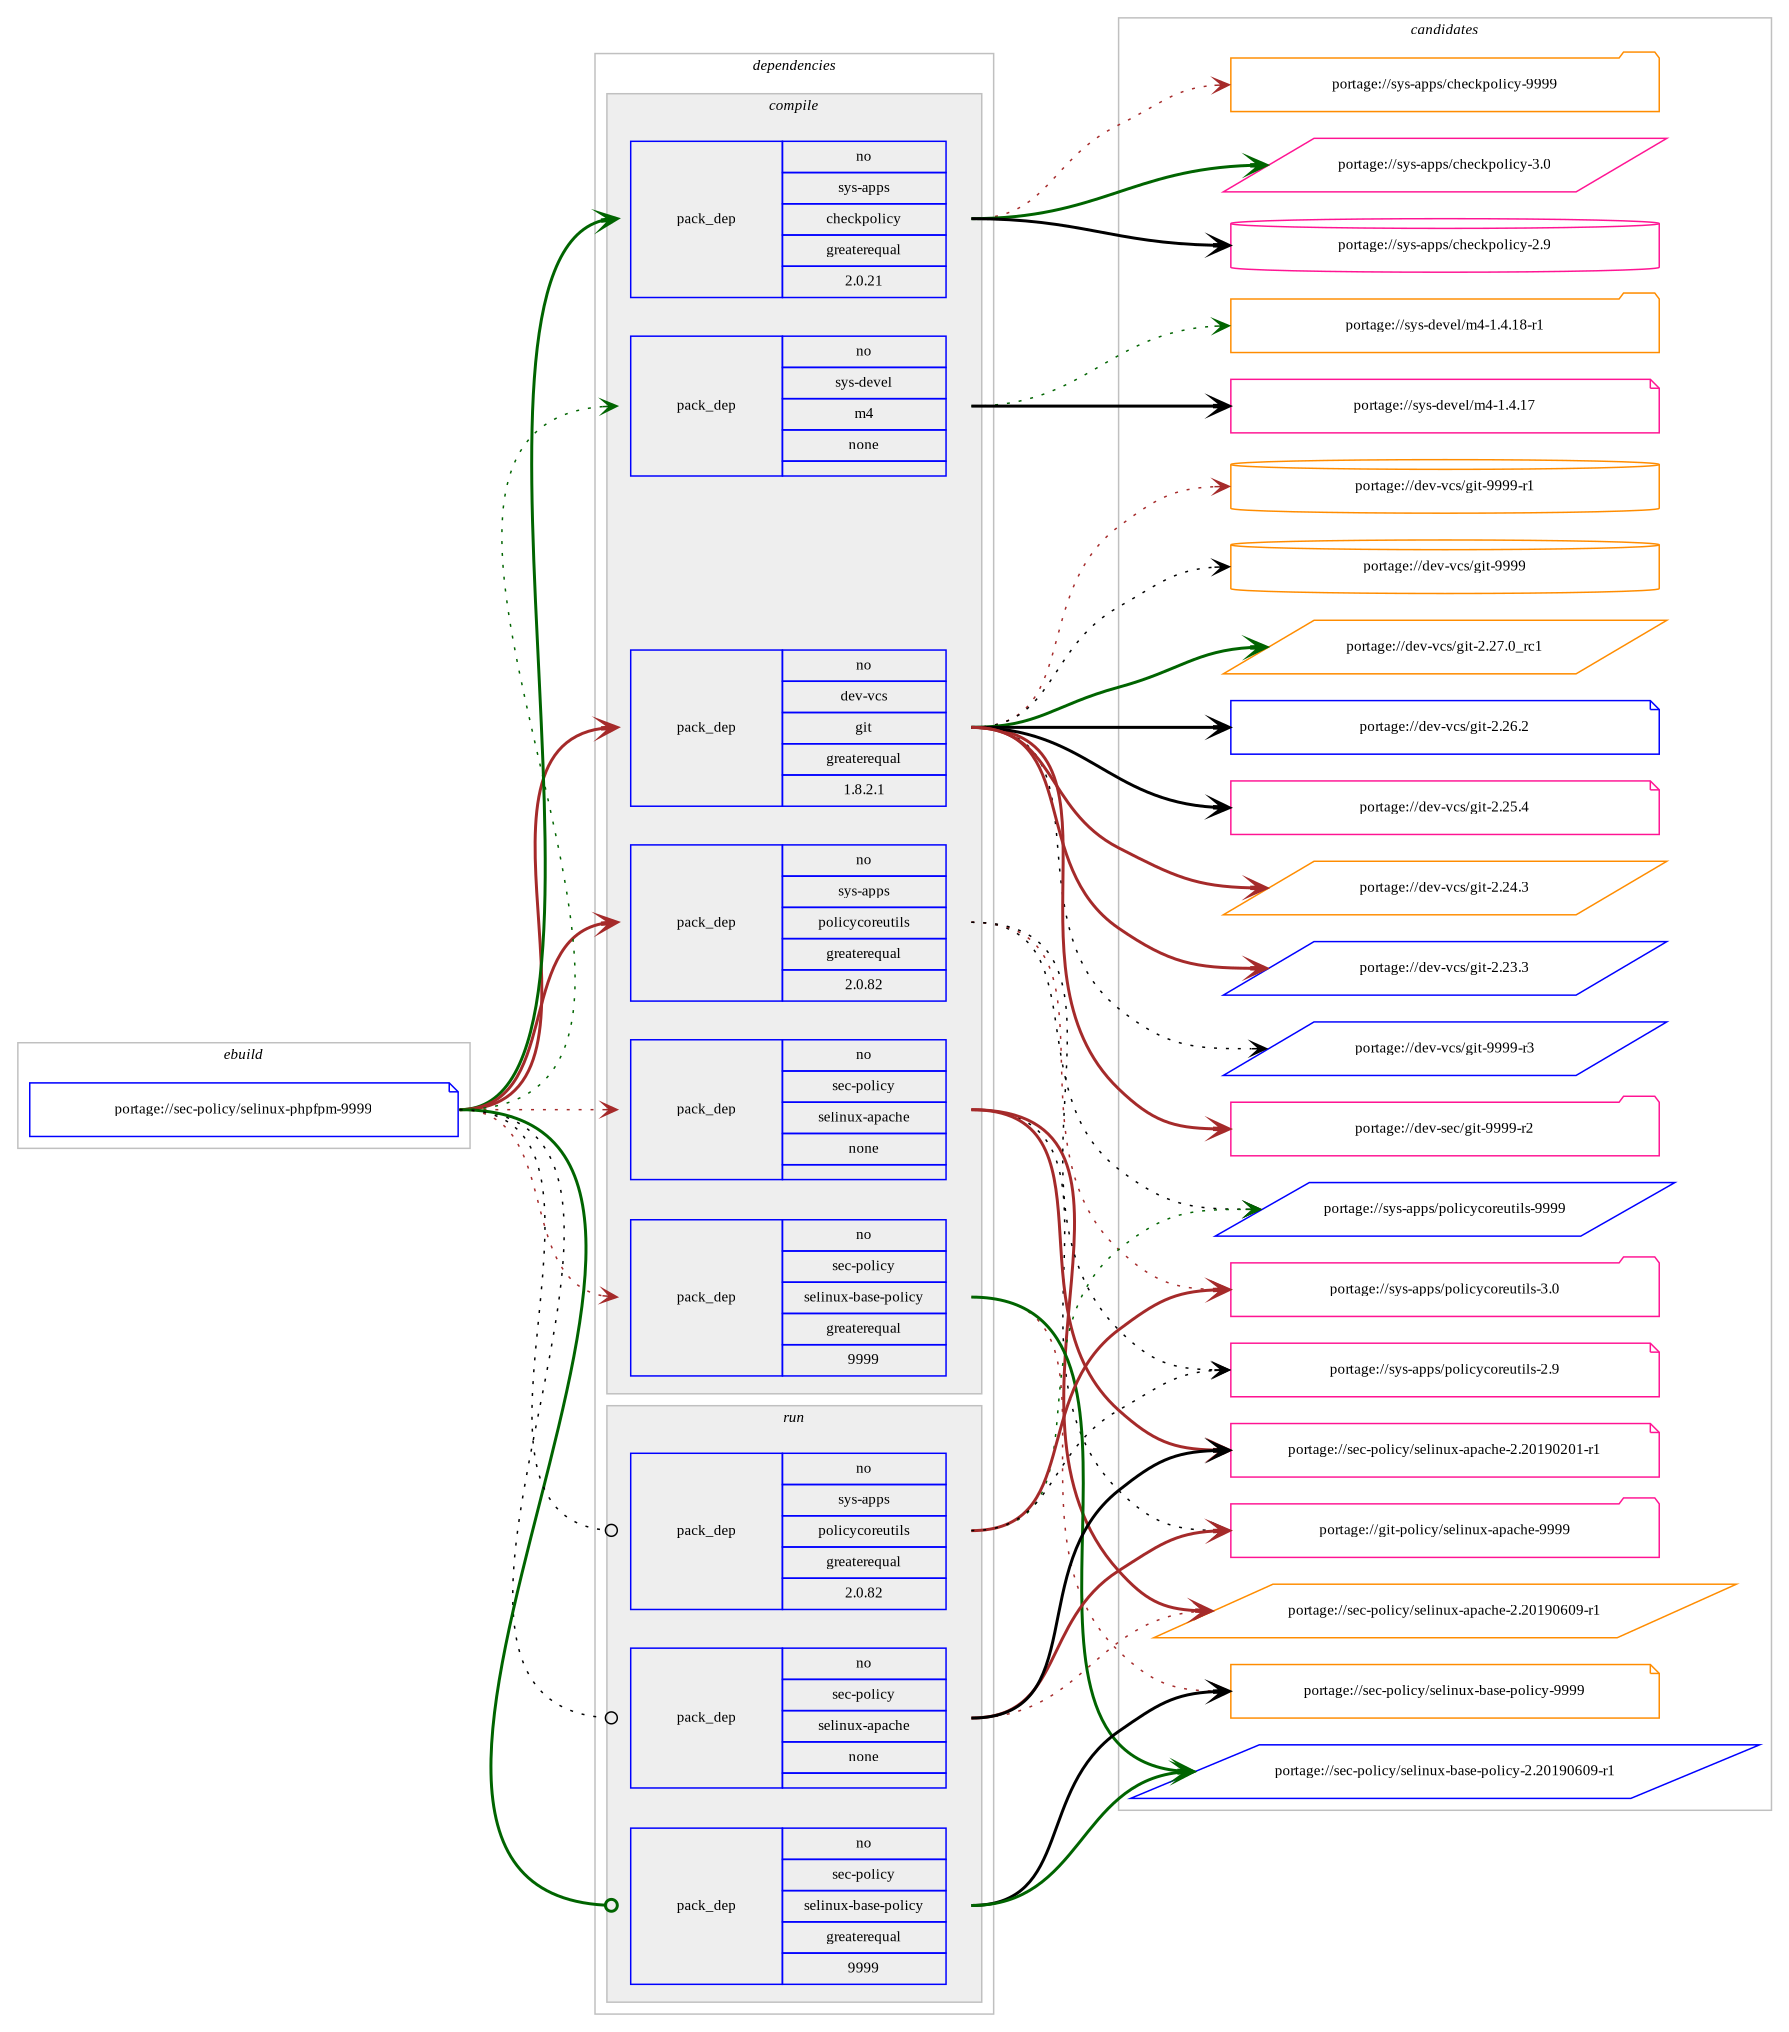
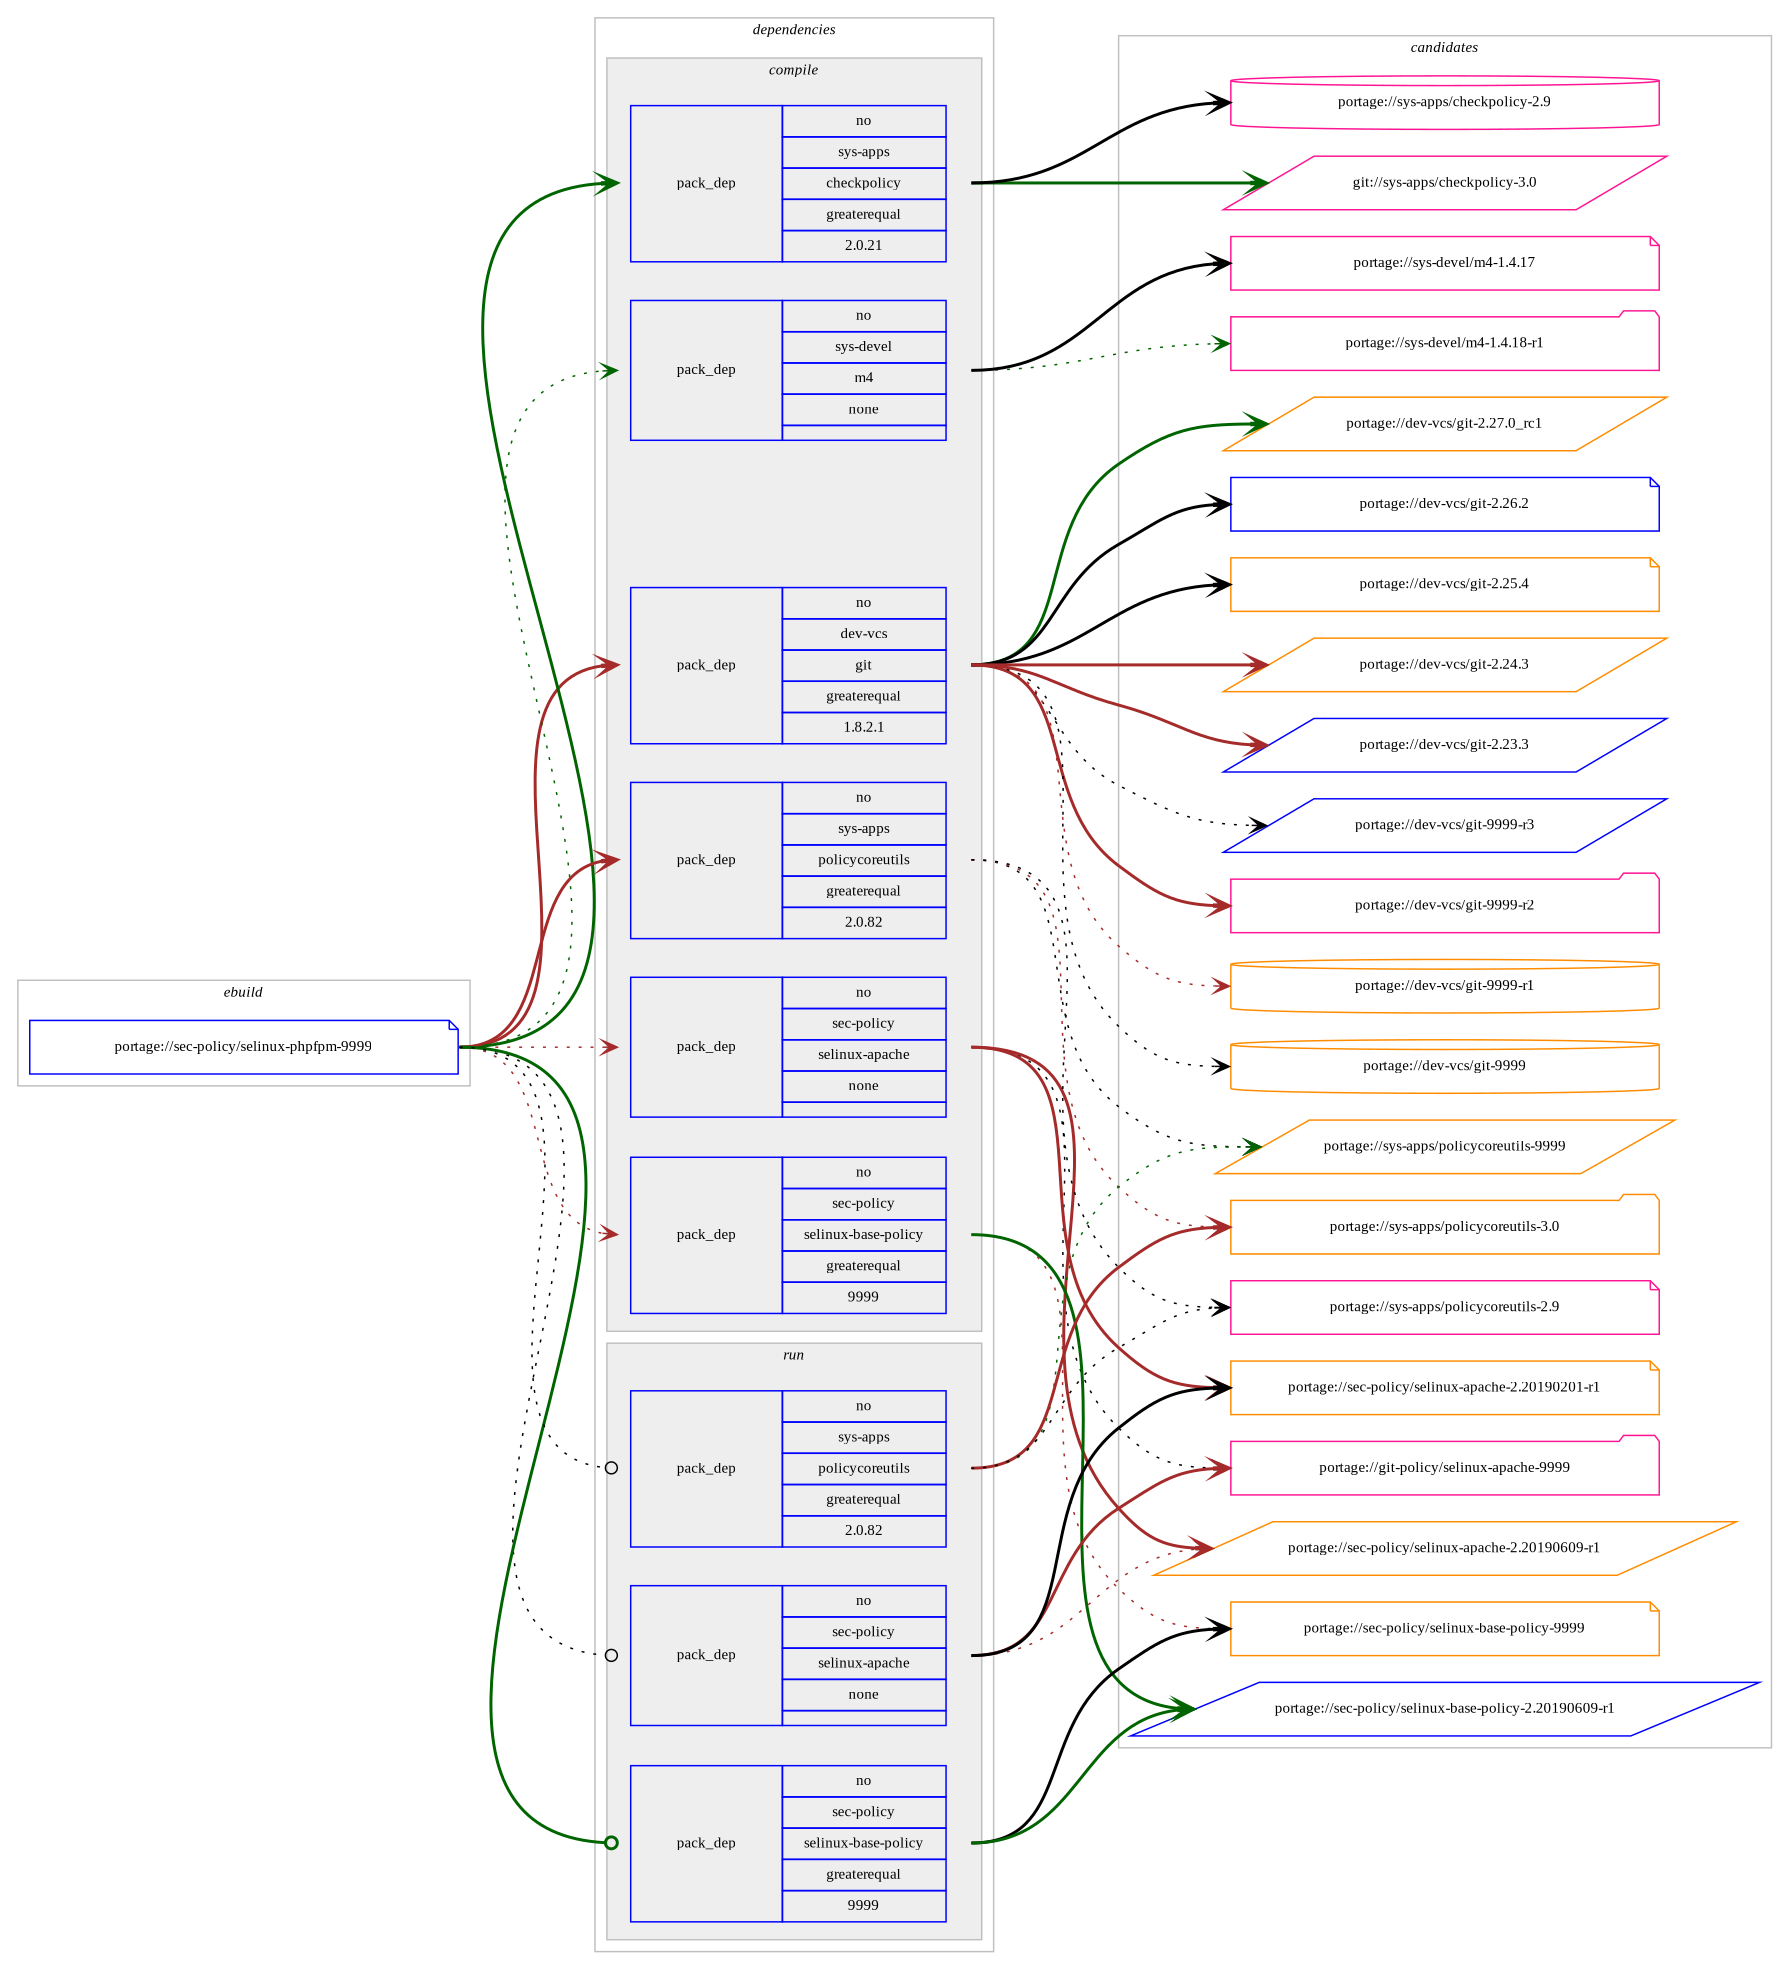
(1445, 85) -> none
(1445, 165) -> (1445, 183)
(1445, 326) -> (1445, 344)
(1445, 808) -> (1445, 585)
(1445, 1129) -> (1445, 906)
(1445, 1209) -> (1445, 1147)
(1445, 1290) -> (1445, 1227)
(1445, 1450) -> (1445, 1388)
